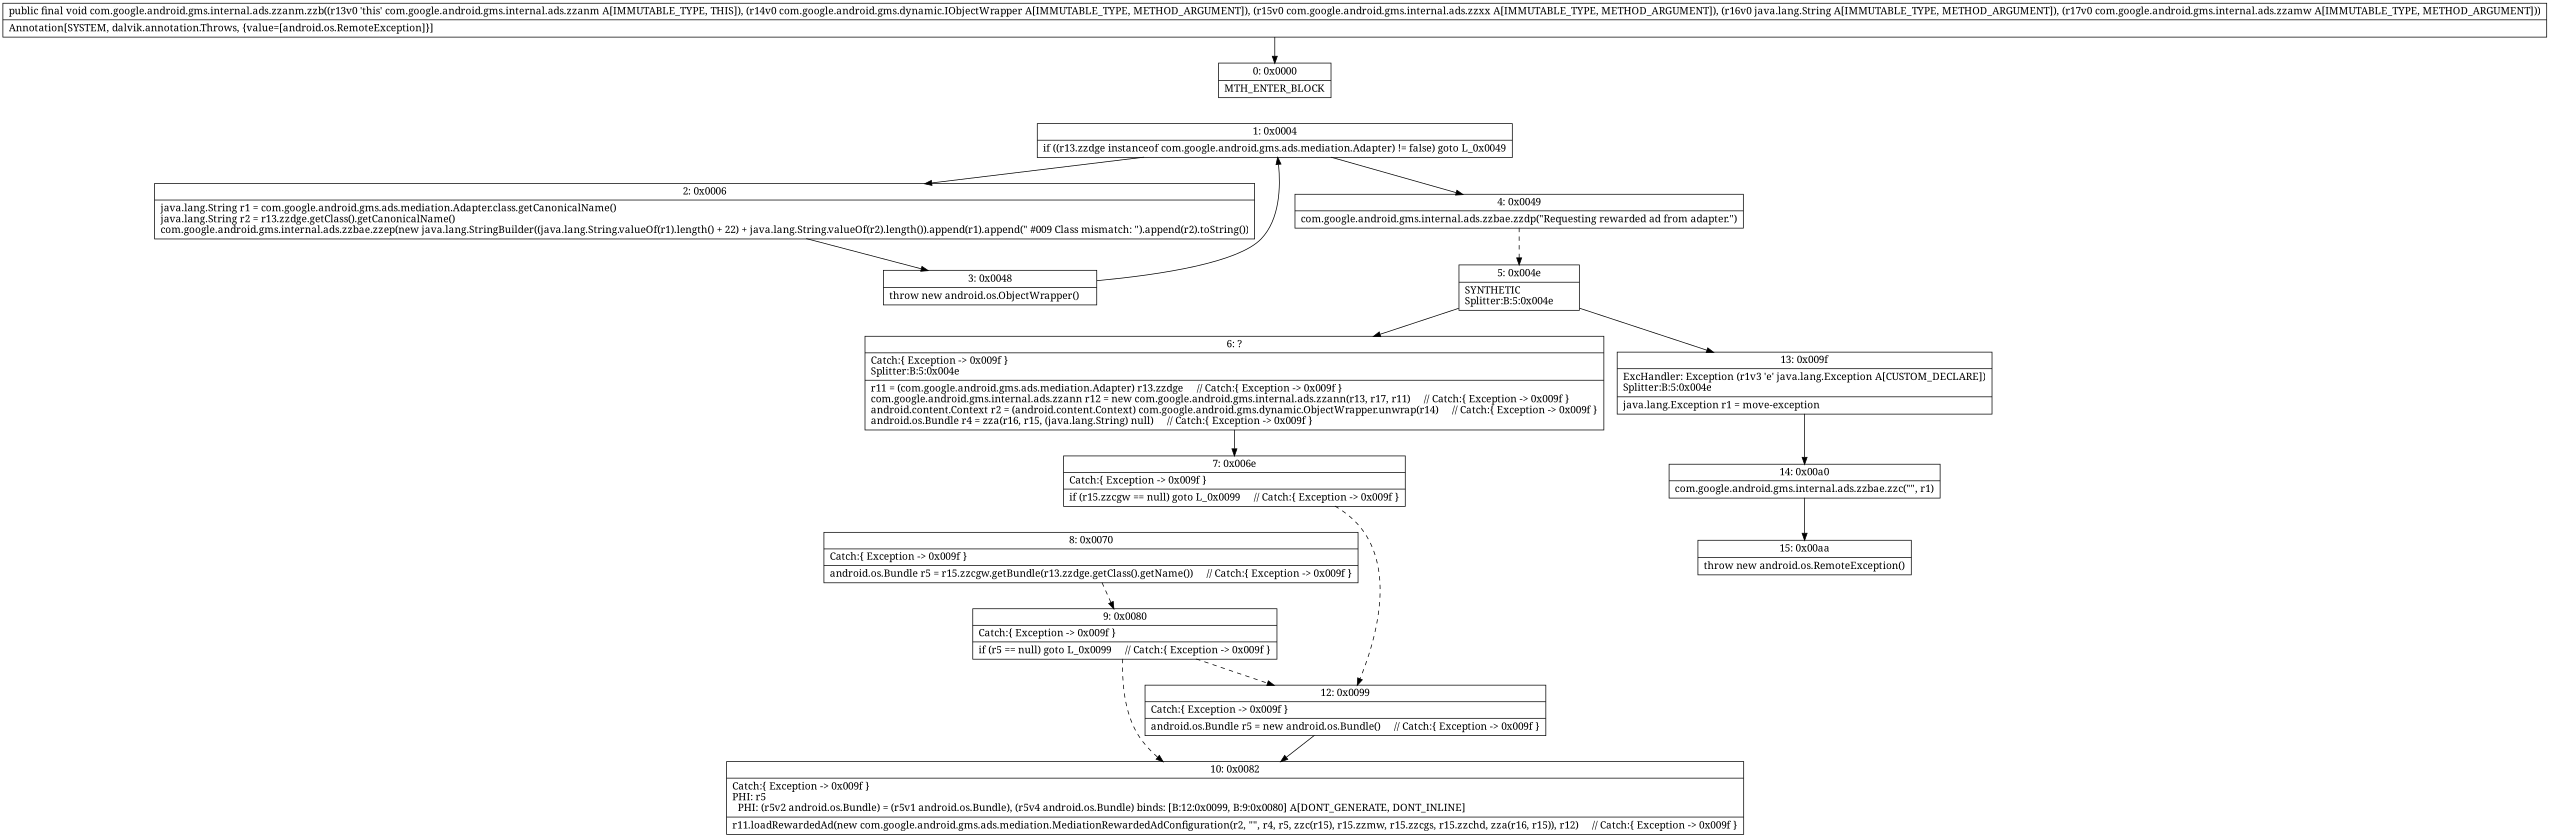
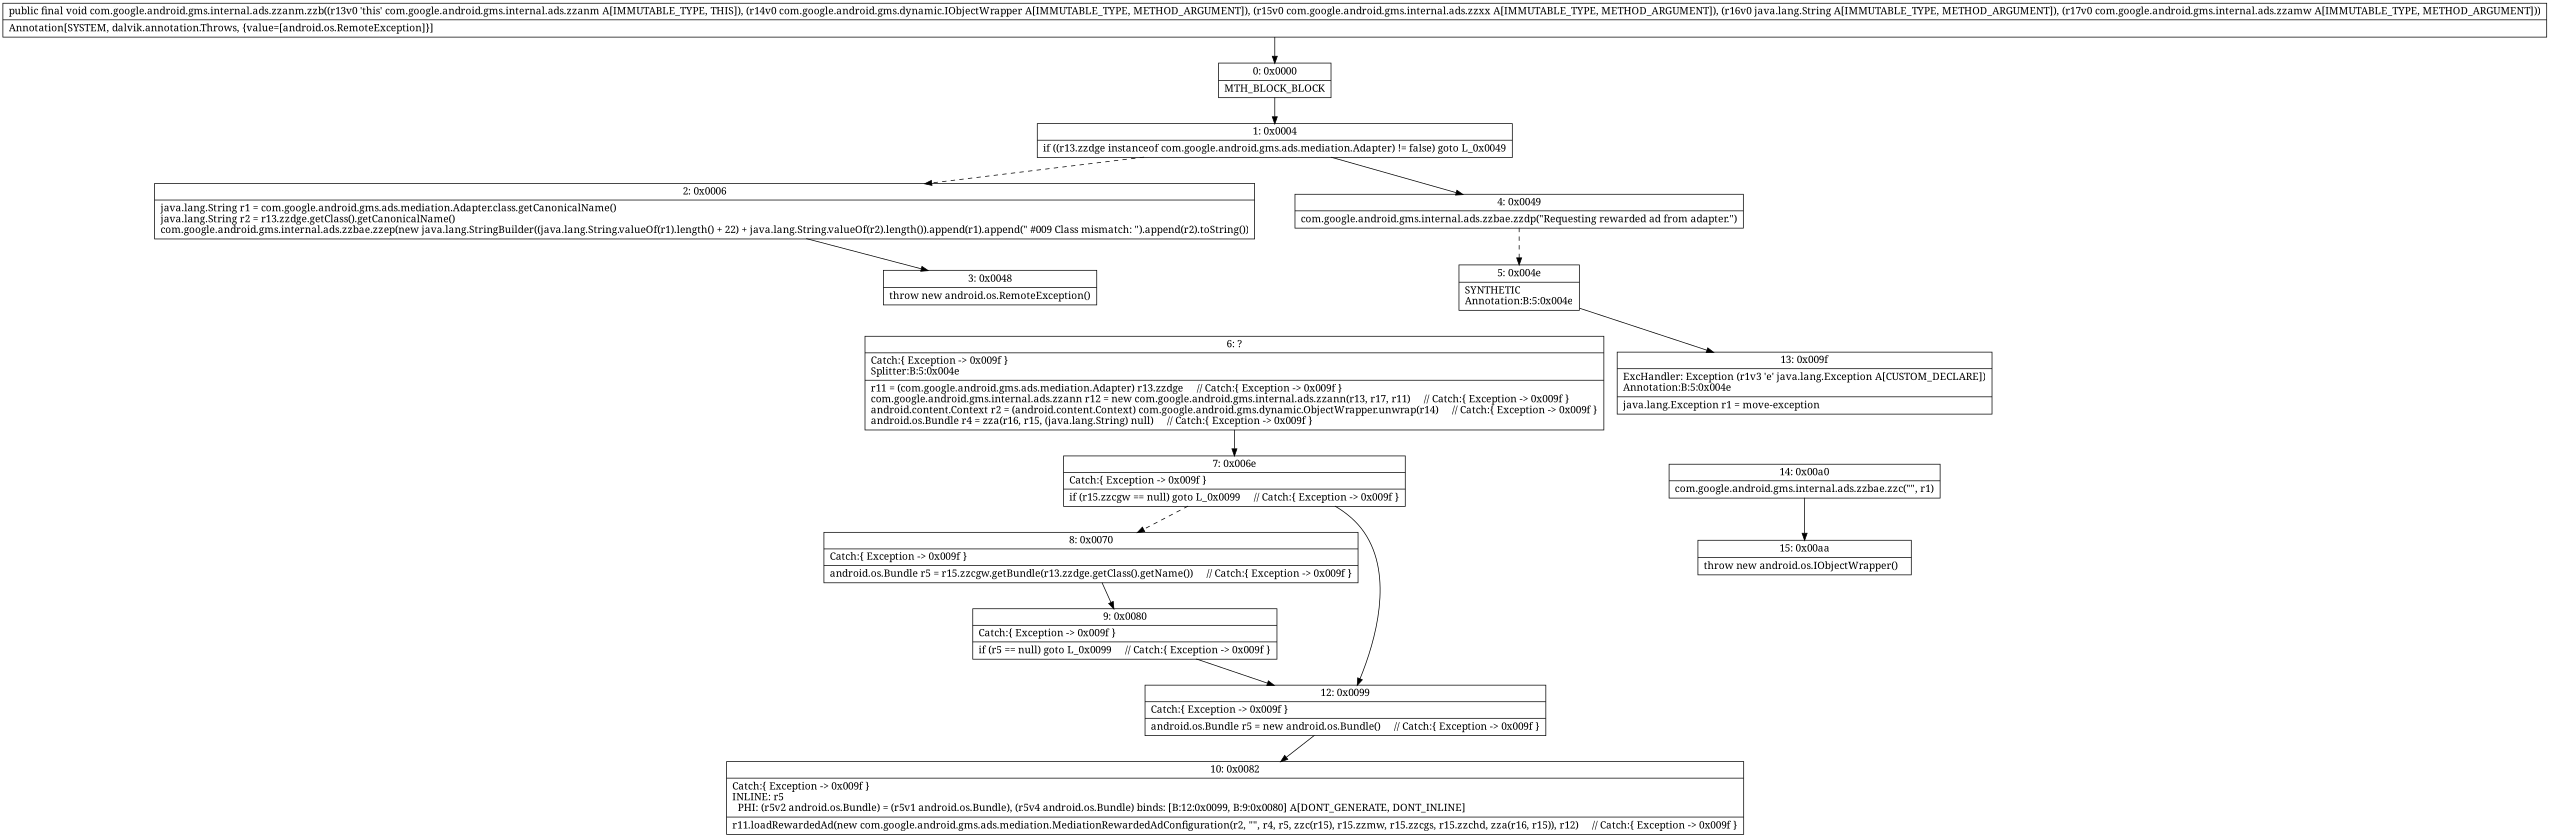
(1274, 89) -> (1275, 89)
(1038, 170) -> (1038, 170)
(1220, 260) -> (1275, 107)
(984, 296) -> (990, 296)
(1509, 301) -> (1519, 301)
(1420, 321) -> none
(1668, 388) -> (1677, 388)
(1805, 436) -> none
none -> (1166, 518)
(1805, 566) -> (1801, 566)
(1380, 586) -> (1380, 586)
(1106, 592) -> (1106, 592)
(1232, 671) -> (1232, 671)
(1128, 712) -> none
(751, 797) -> (760, 797)
